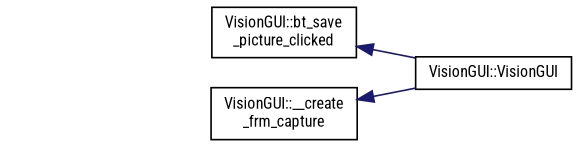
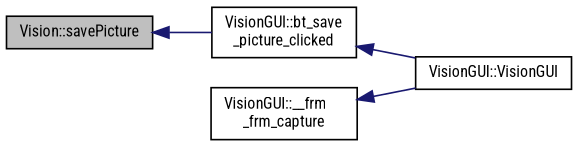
none -> (80, 32)
(284, 114) -> (284, 114)
